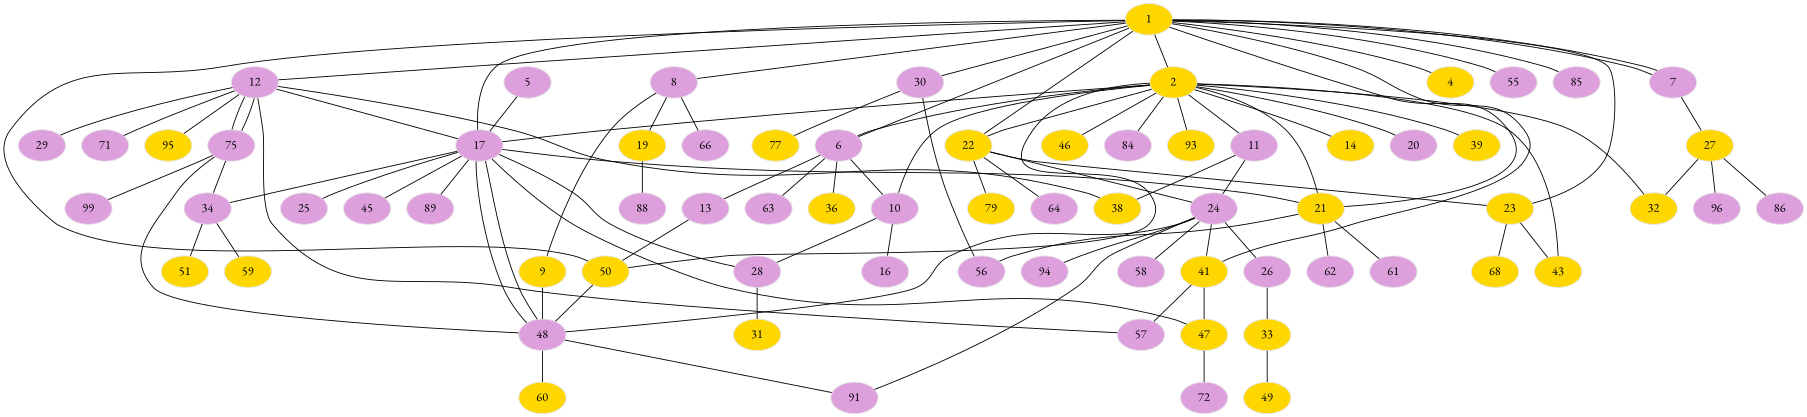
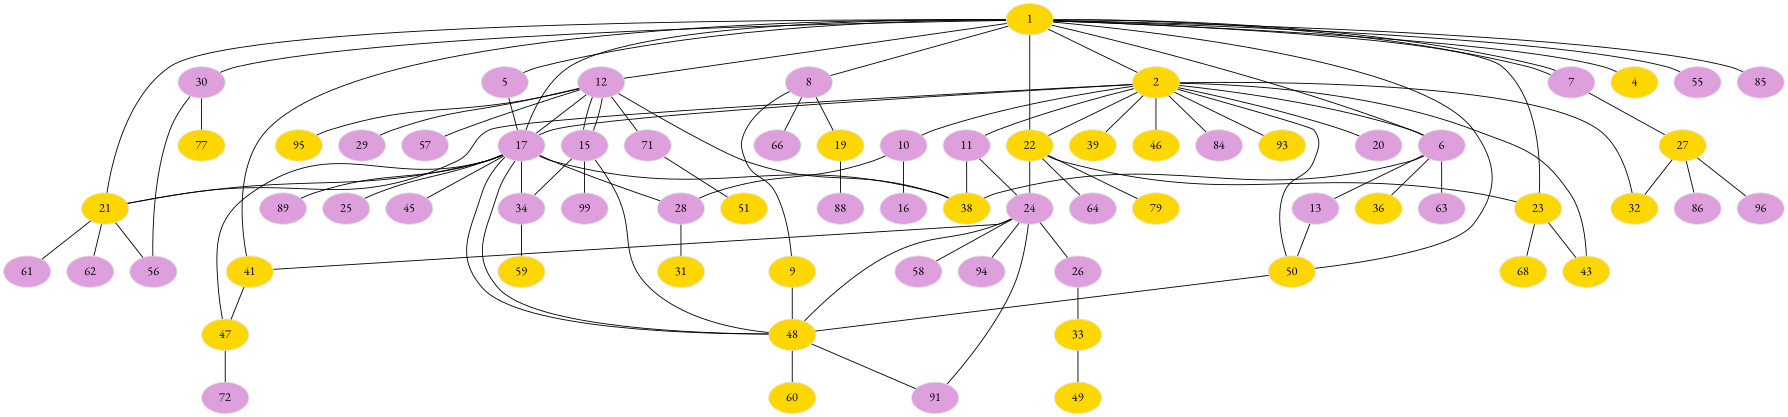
none -> (763, 31)
(231, 145) -> (585, 145)
(1350, 145) -> none
none -> (744, 177)
(868, 178) -> (1204, 177)
(196, 240) -> (690, 173)
(1173, 303) -> none
(542, 335) -> (792, 335)
